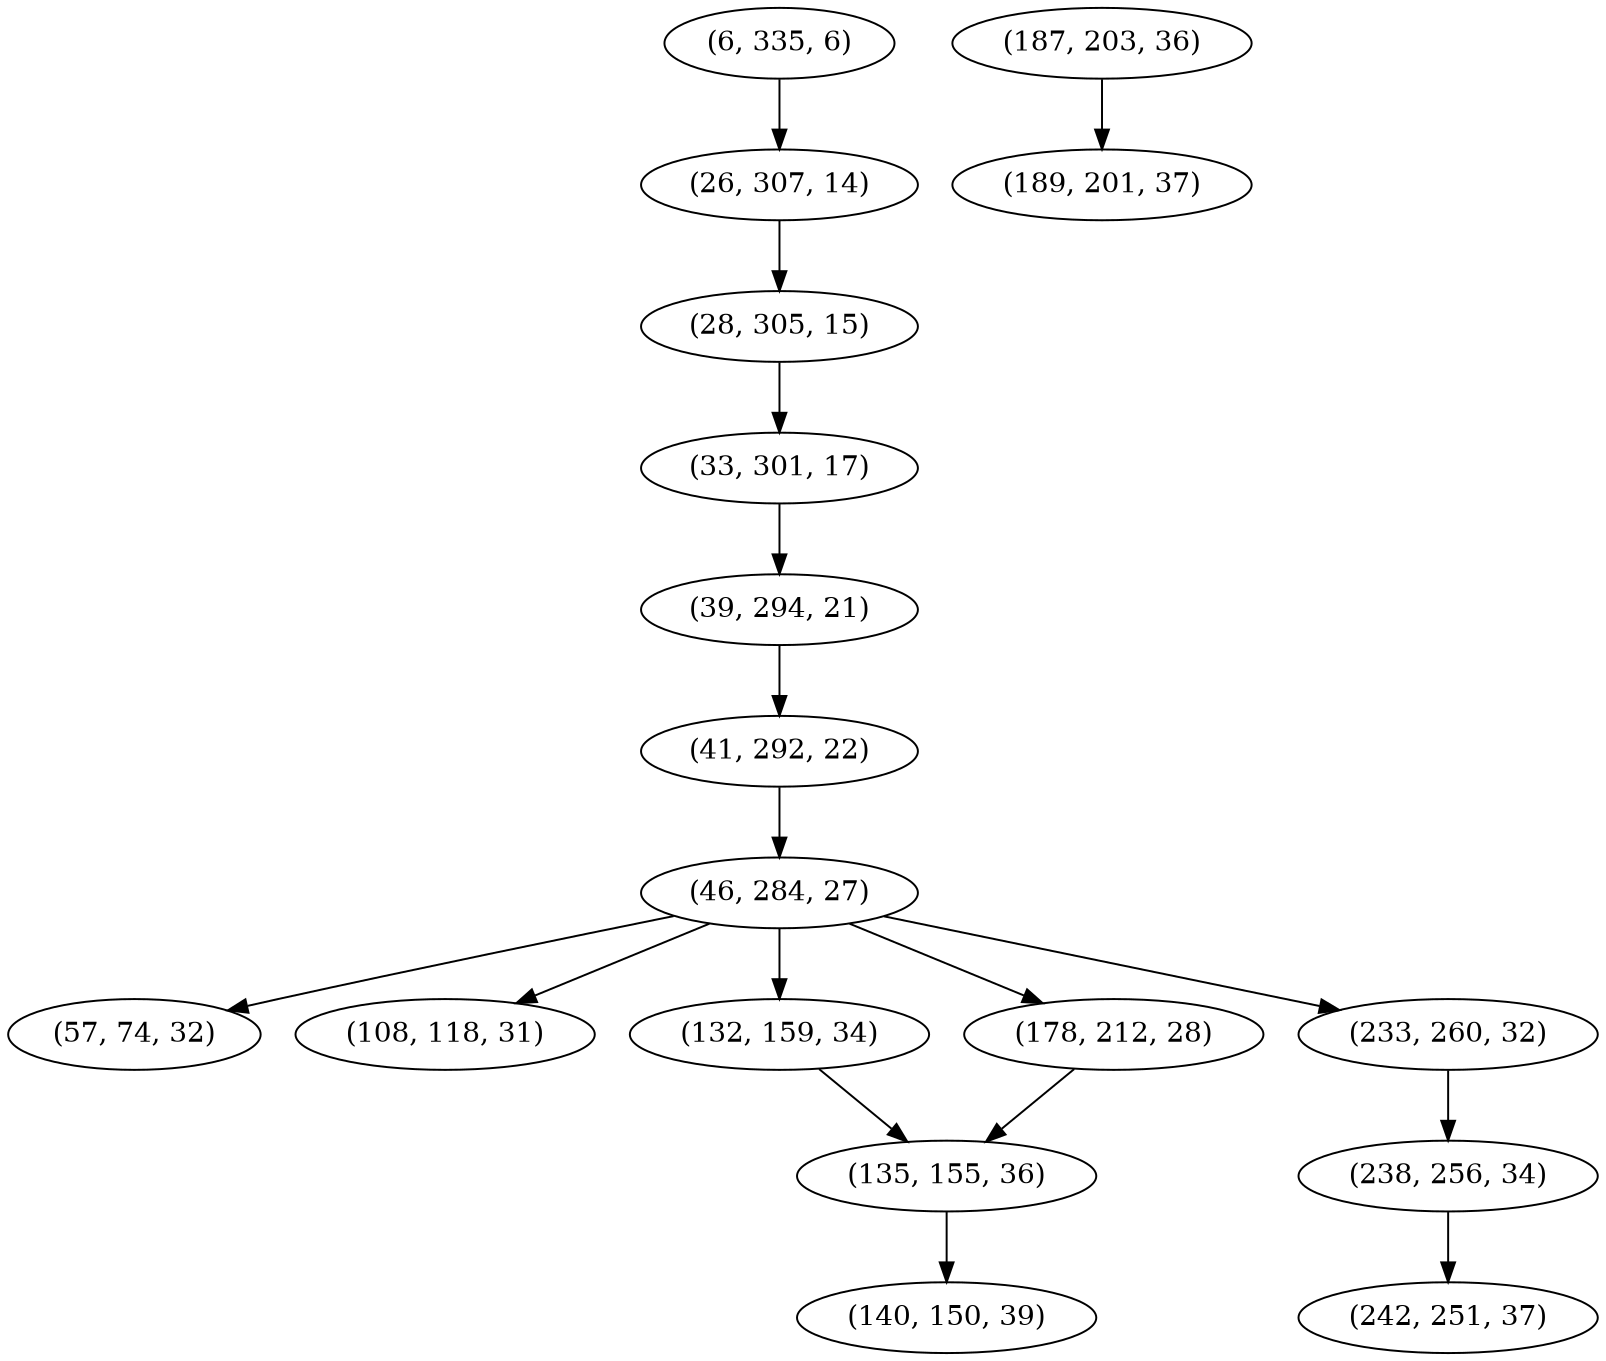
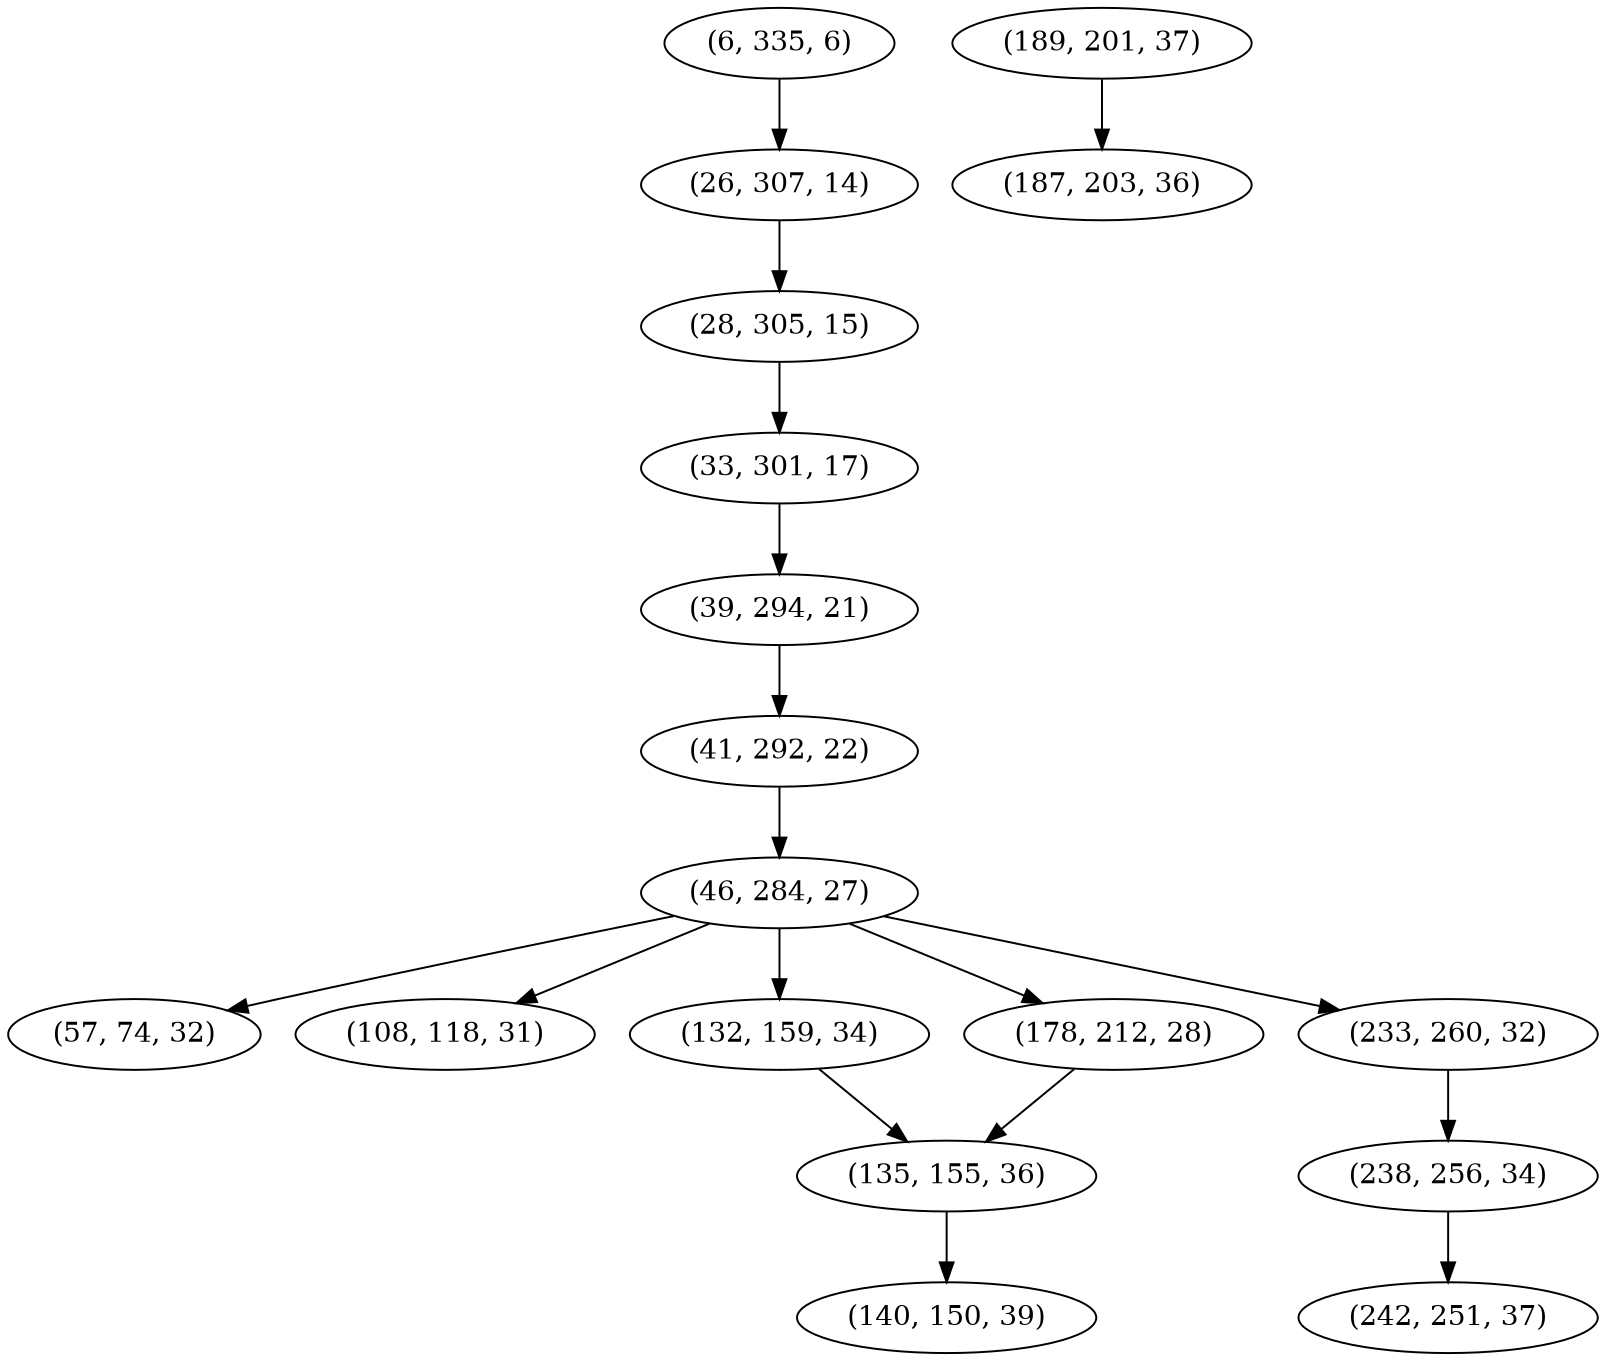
(1102, 104) -> (1102, 104)
